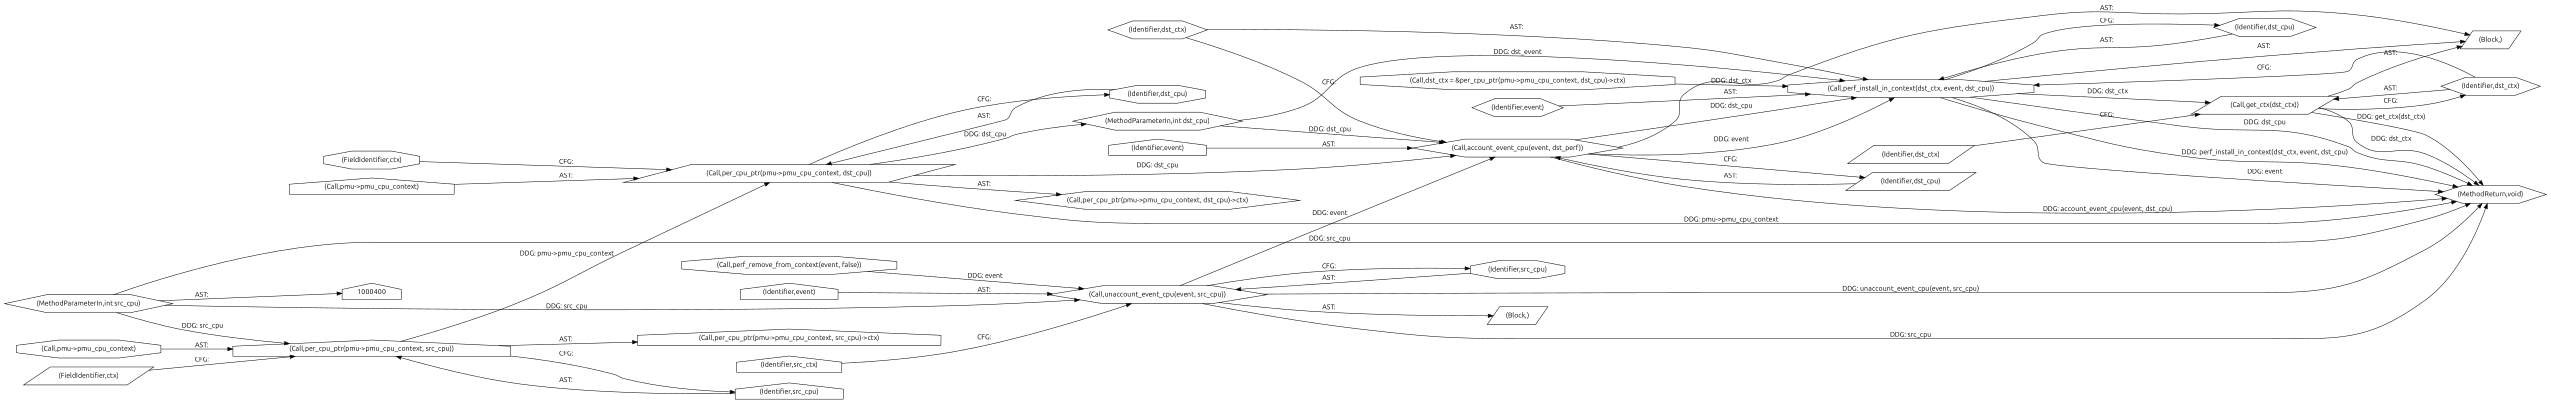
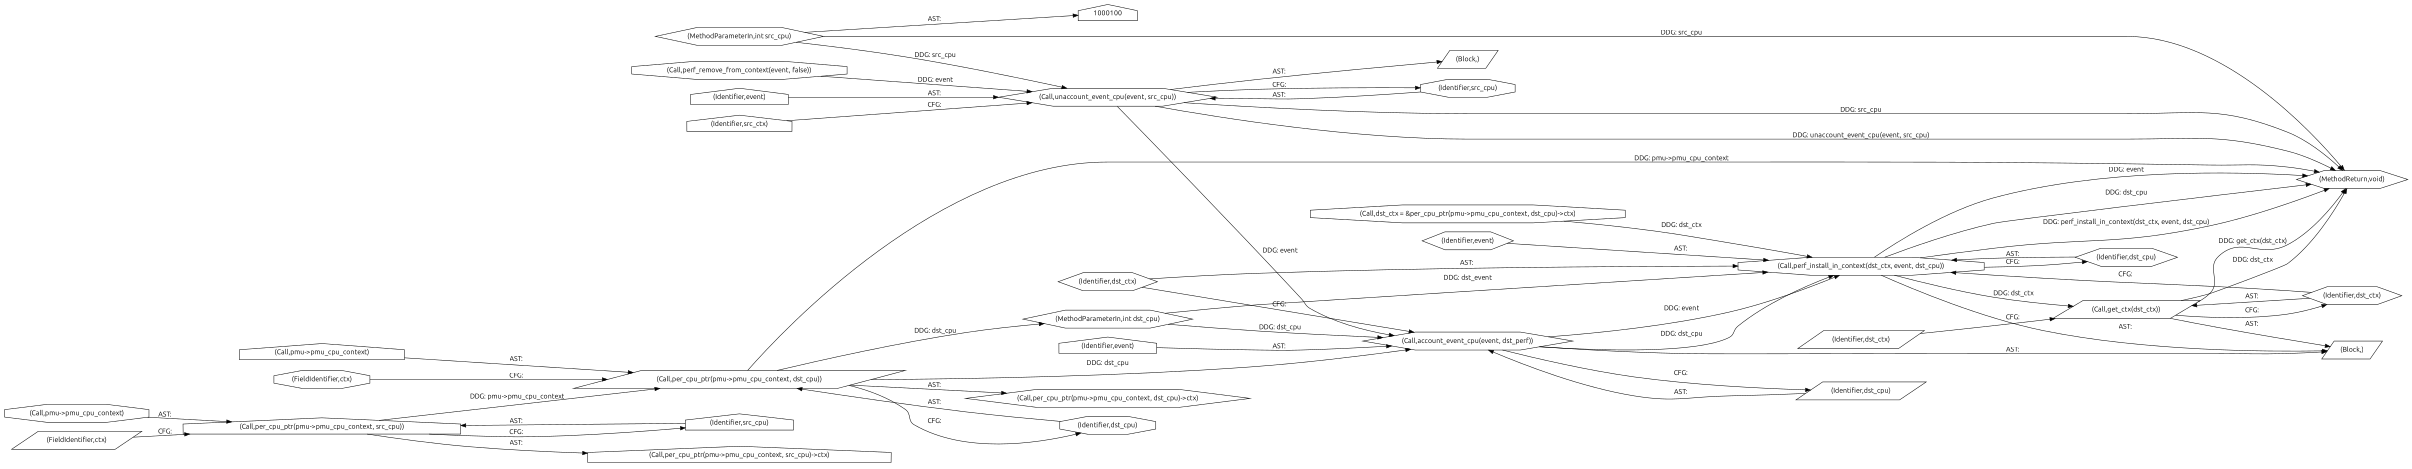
(1994, 212) -> none
(372, 292) -> (1108, 13)
(200, 333) -> none
